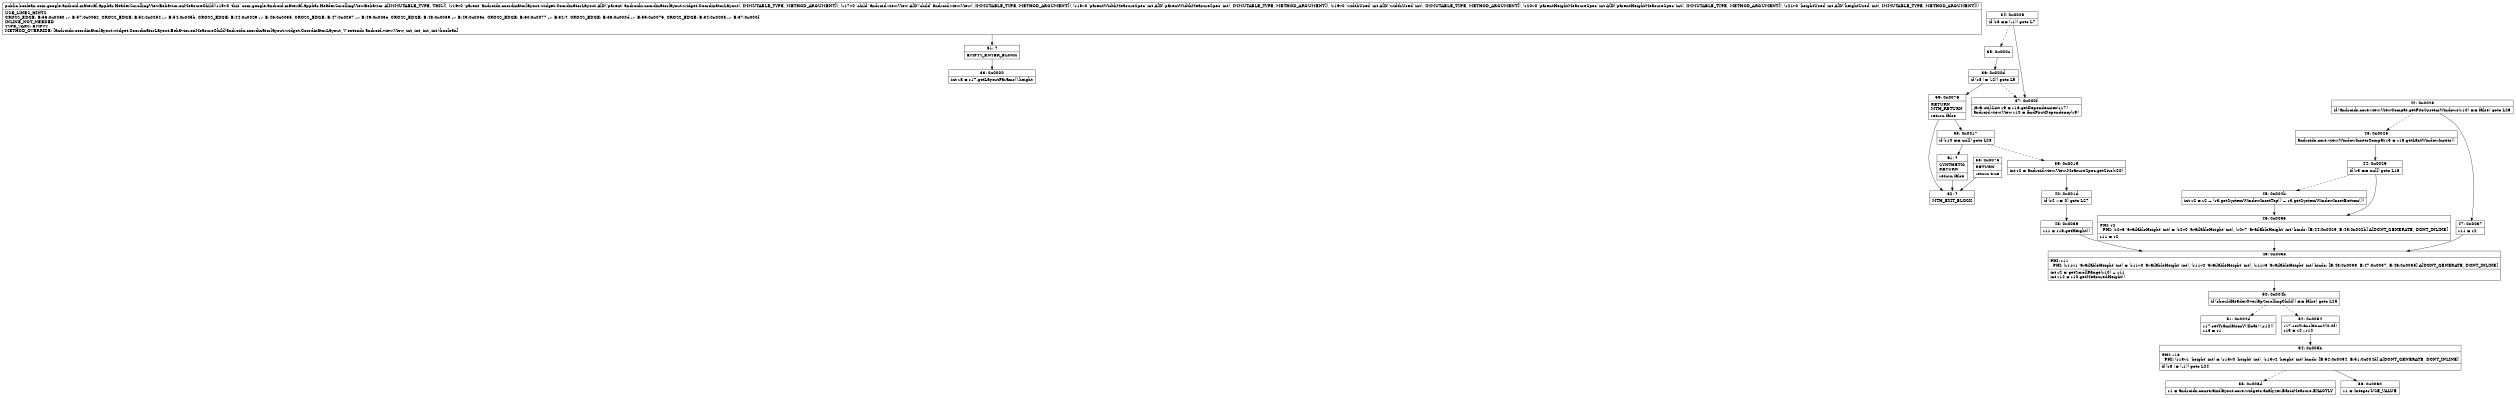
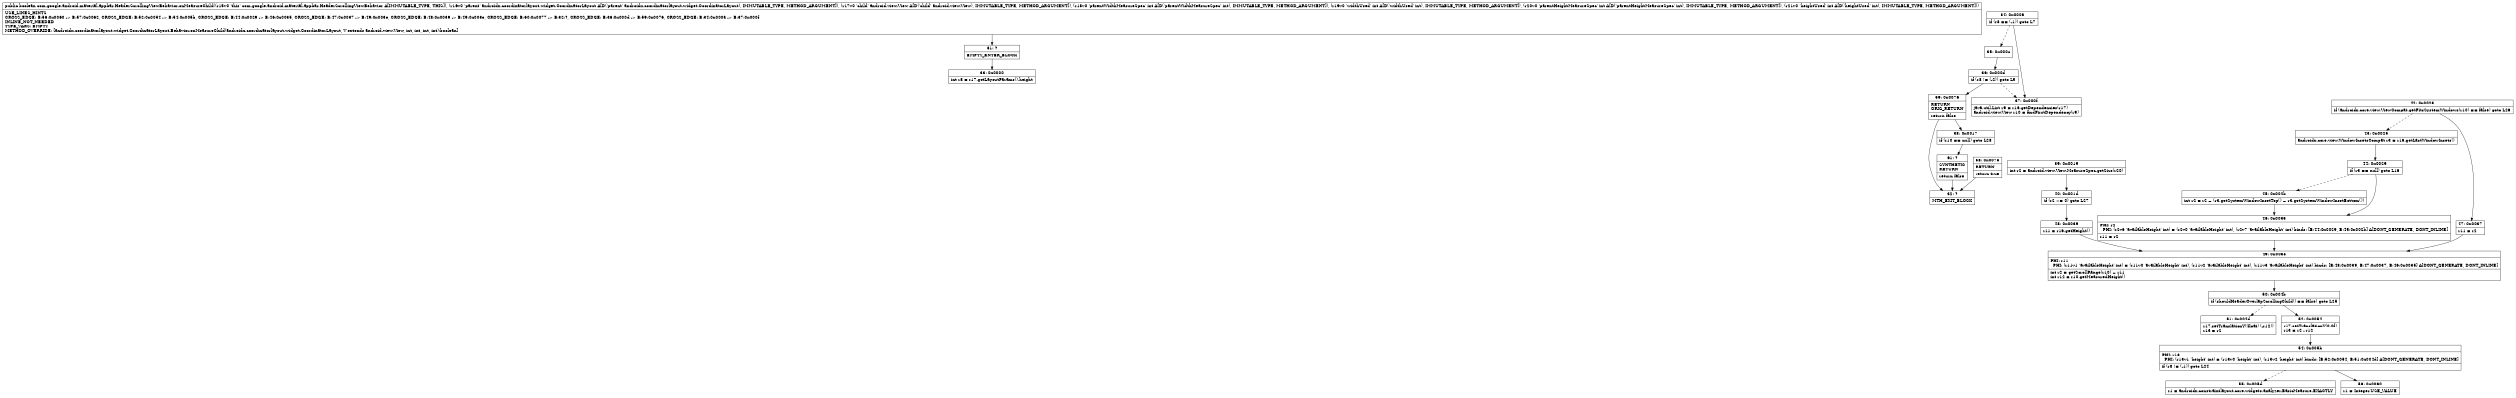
(1947, 109) -> (1947, 109)
(2015, 152) -> none
(2289, 310) -> (2289, 310)
(2212, 331) -> (2212, 331)
